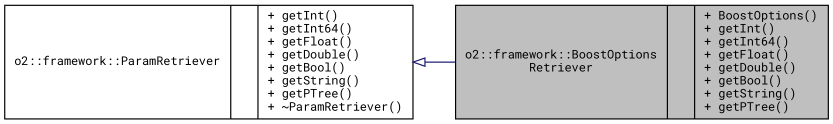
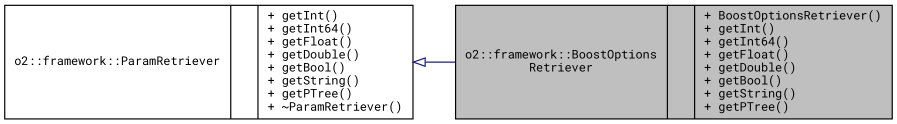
(761, 16) -> (793, 16)
